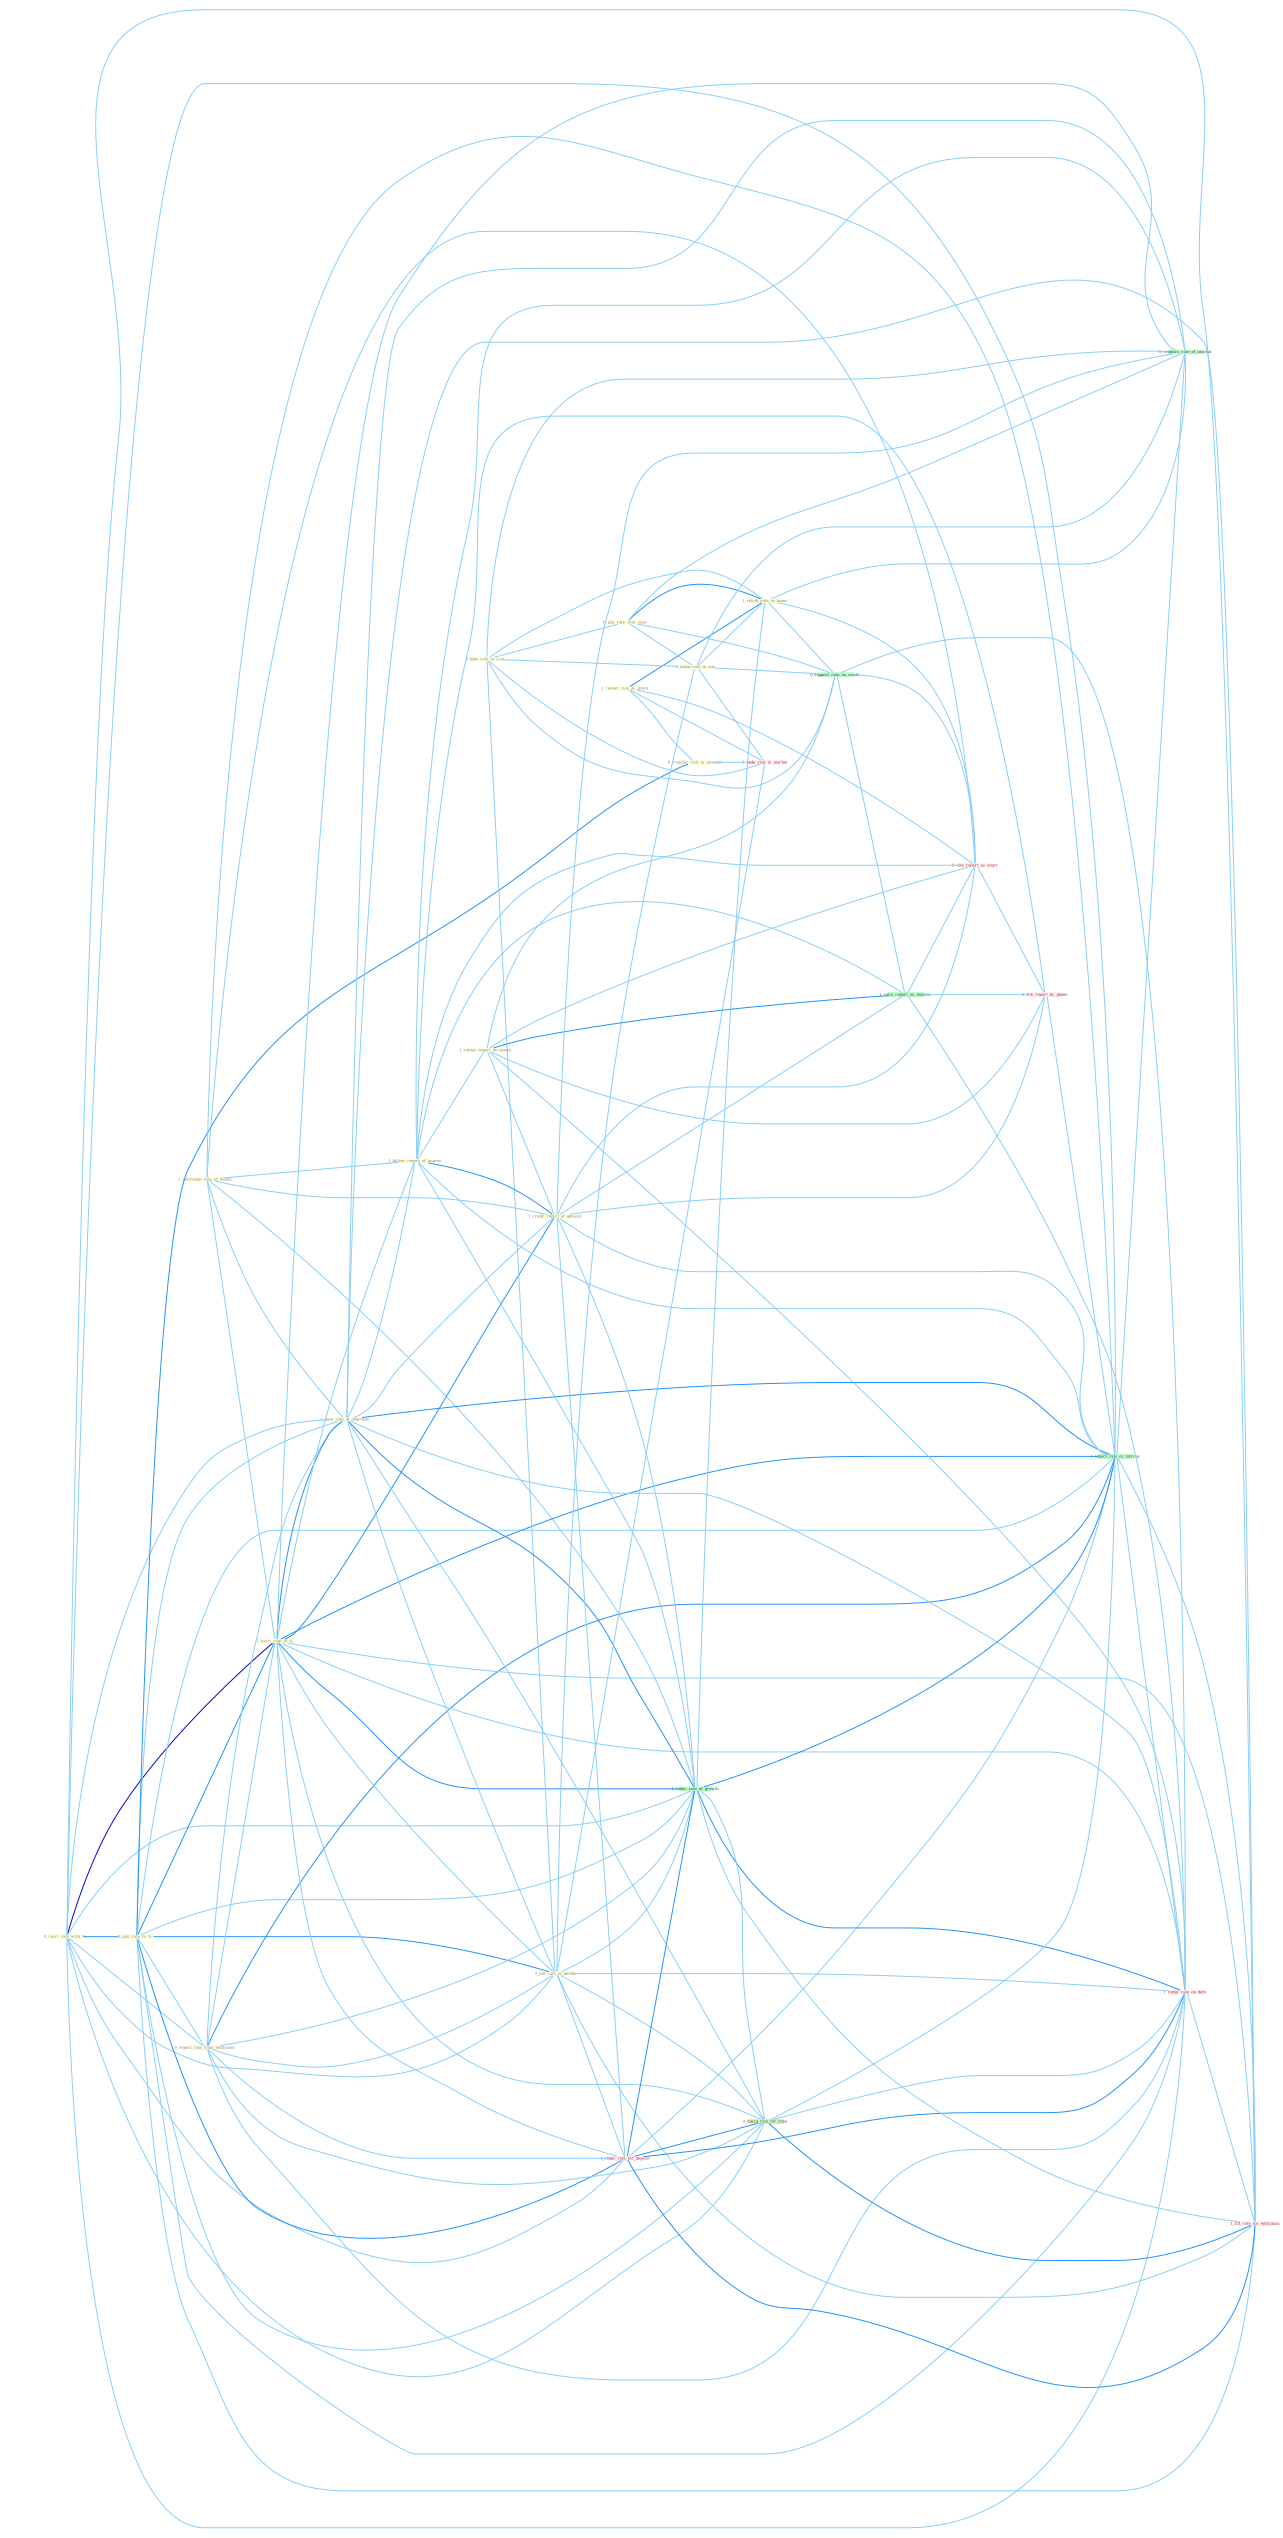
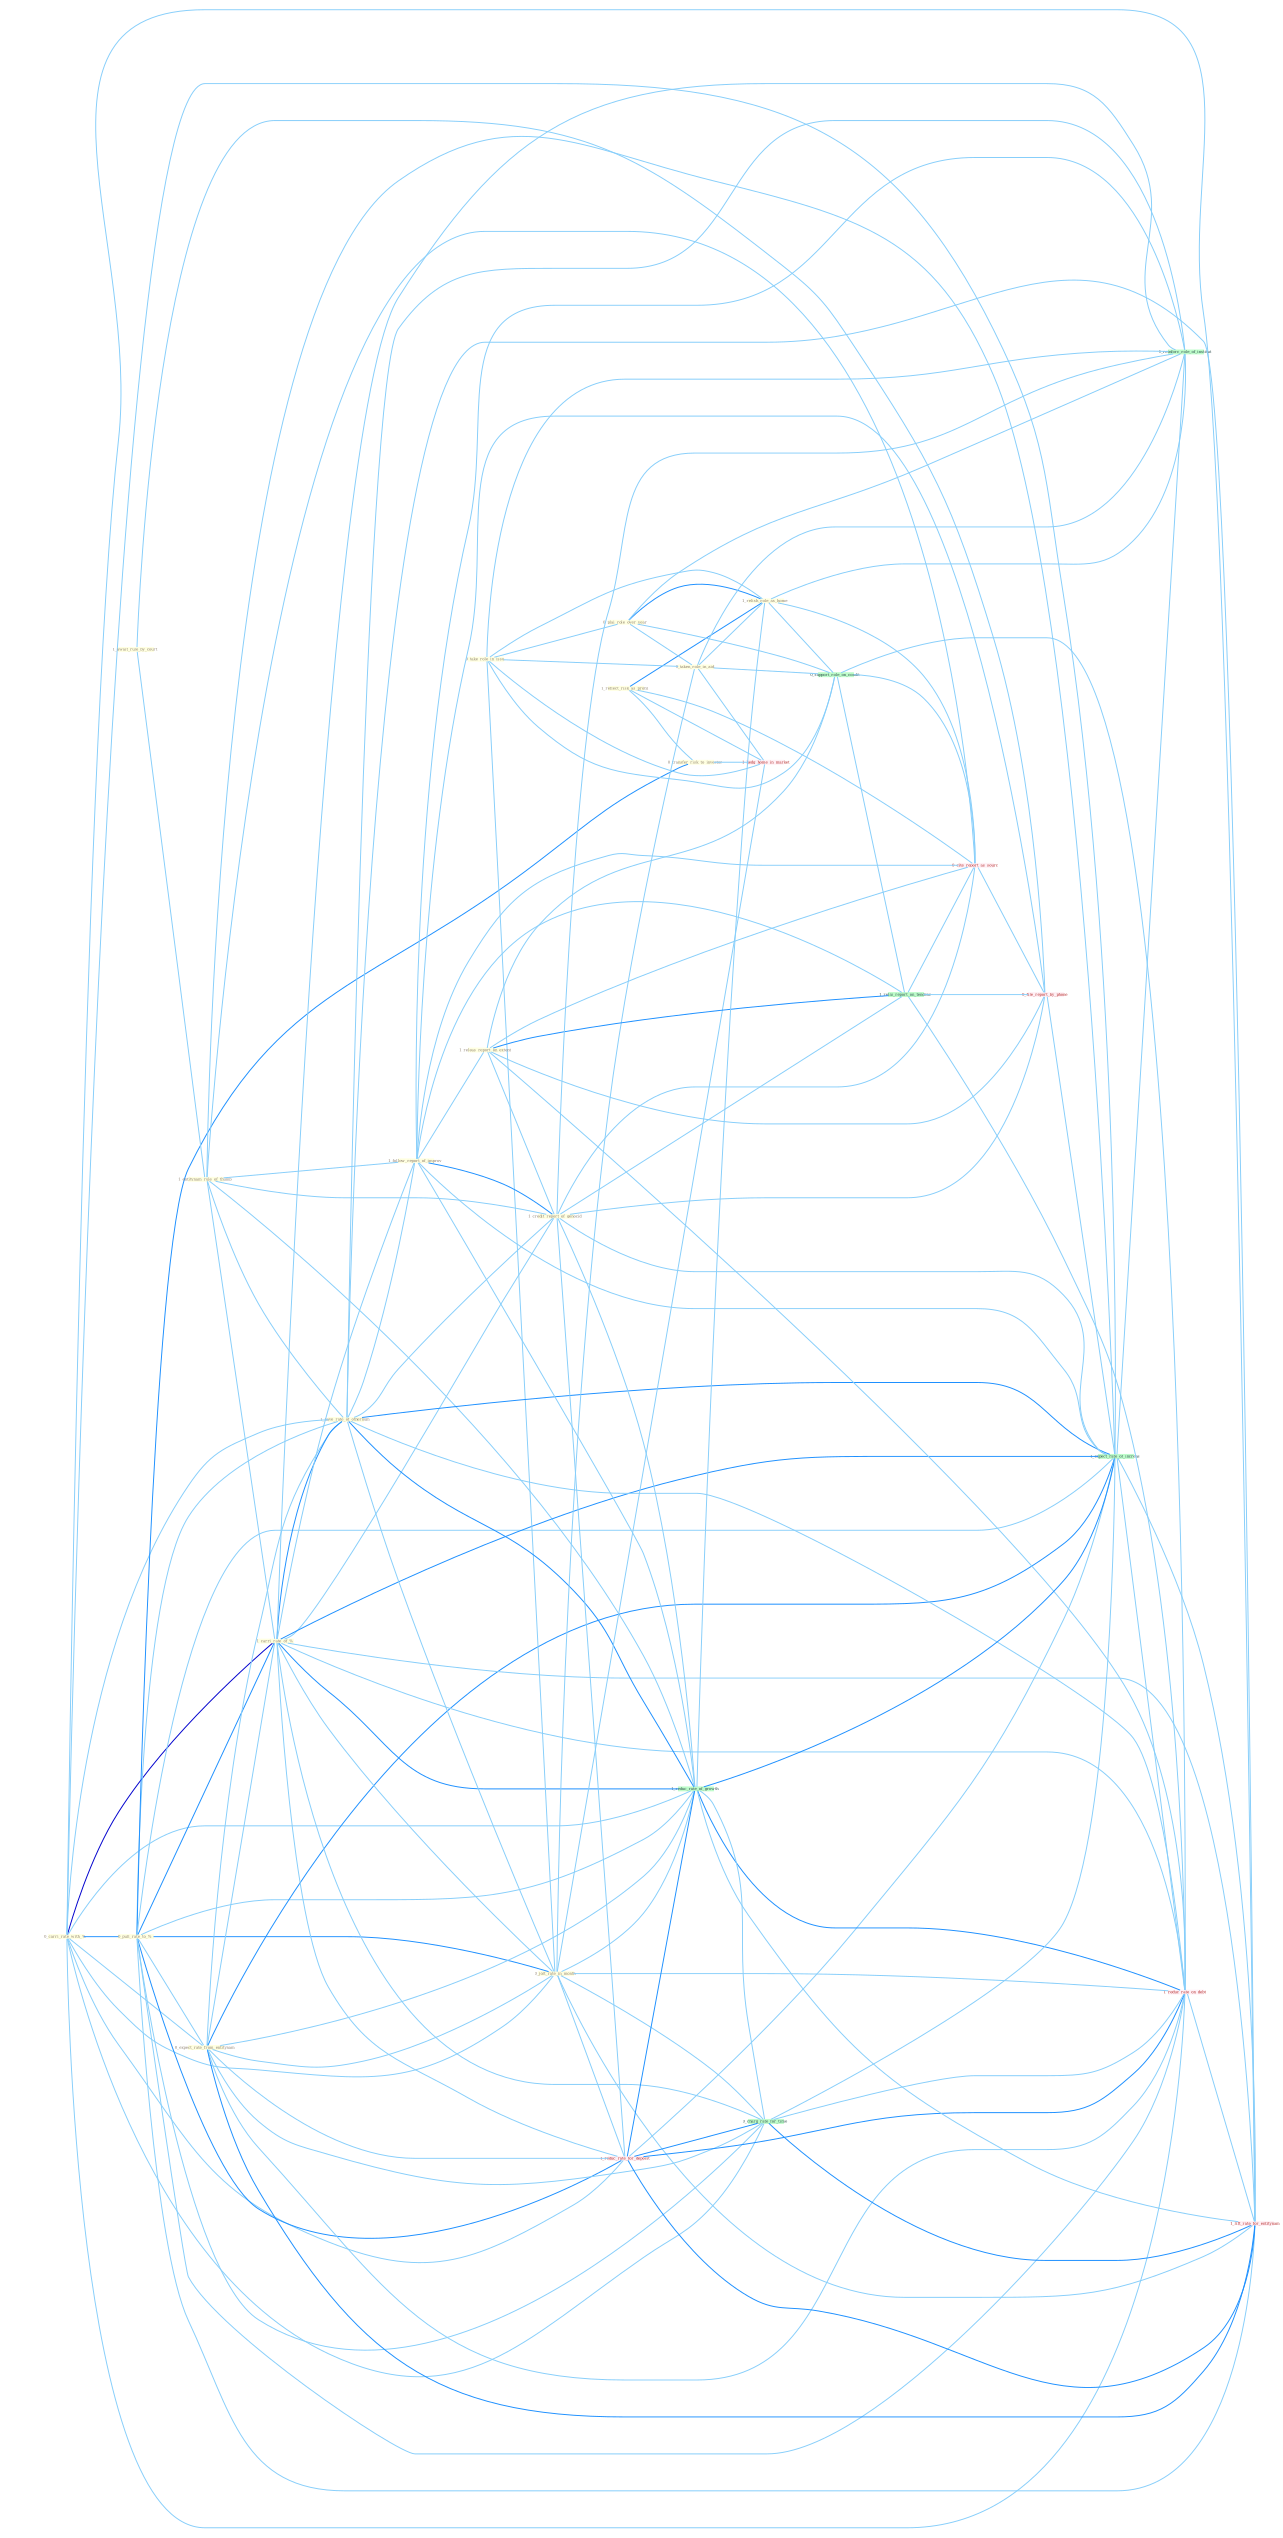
none -> (136, 649)
(766, 762) -> (766, 762)
(425, 1433) -> (425, 1433)
(553, 1748) -> none
(766, 2121) -> (766, 2121)
none -> (696, 2417)
